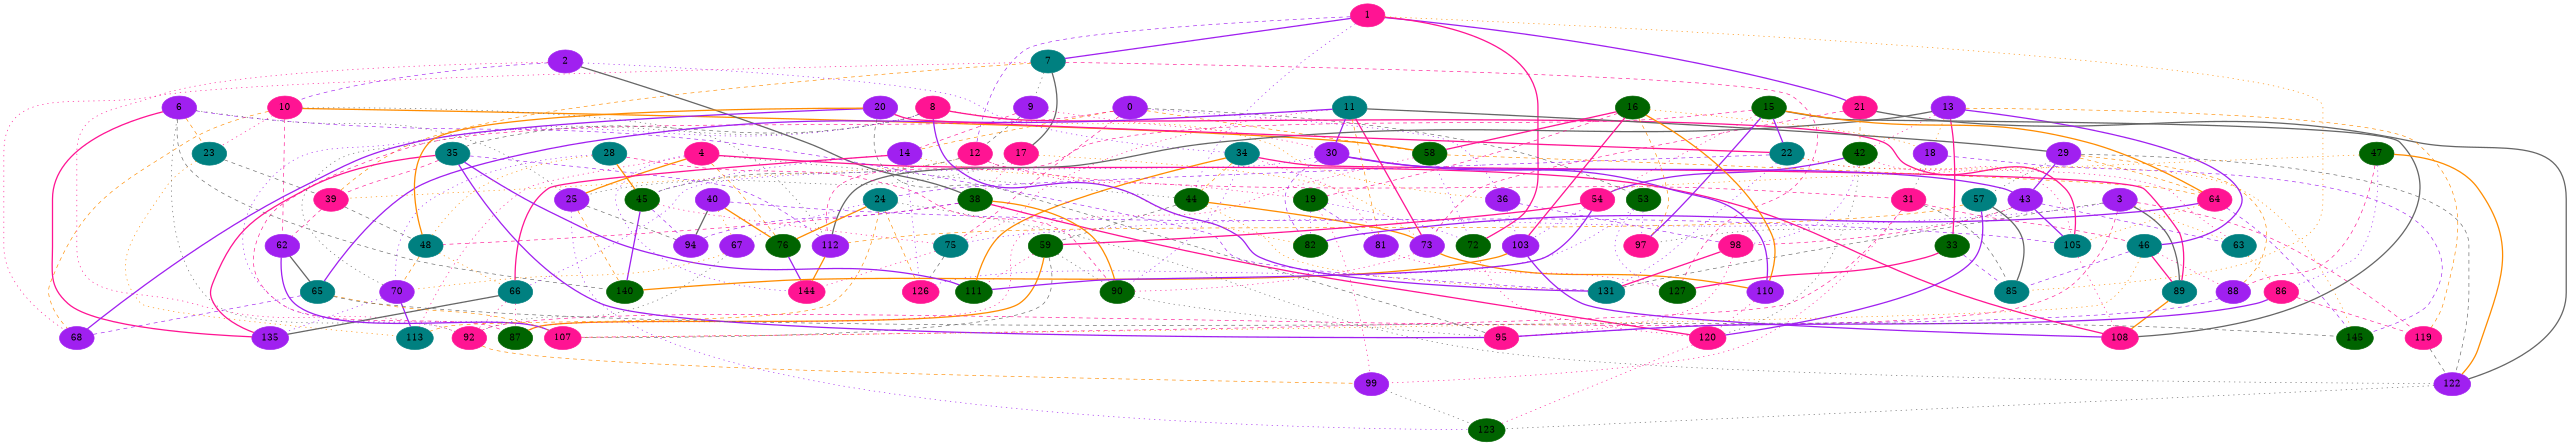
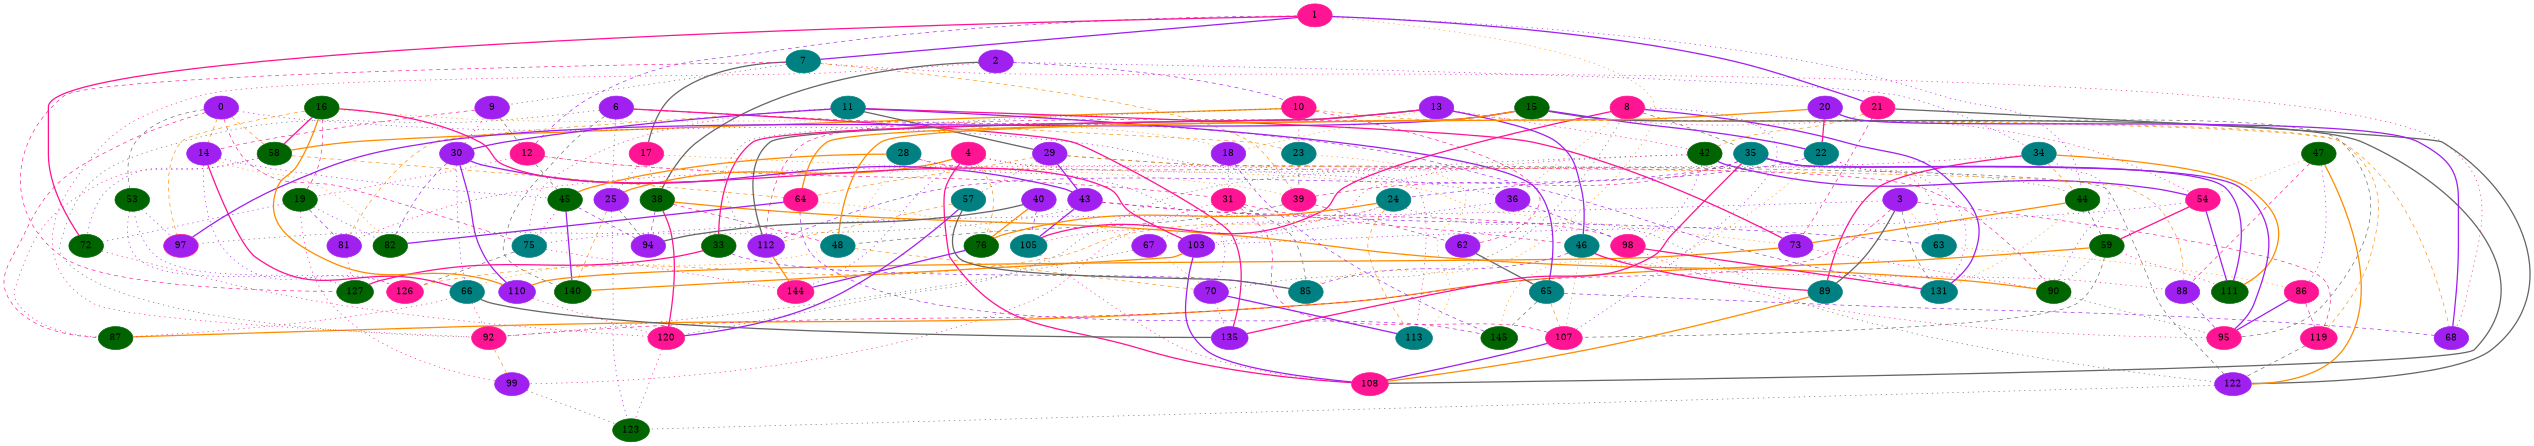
(1641, 246) -> (181, 246)
(396, 323) -> (1467, 363)
